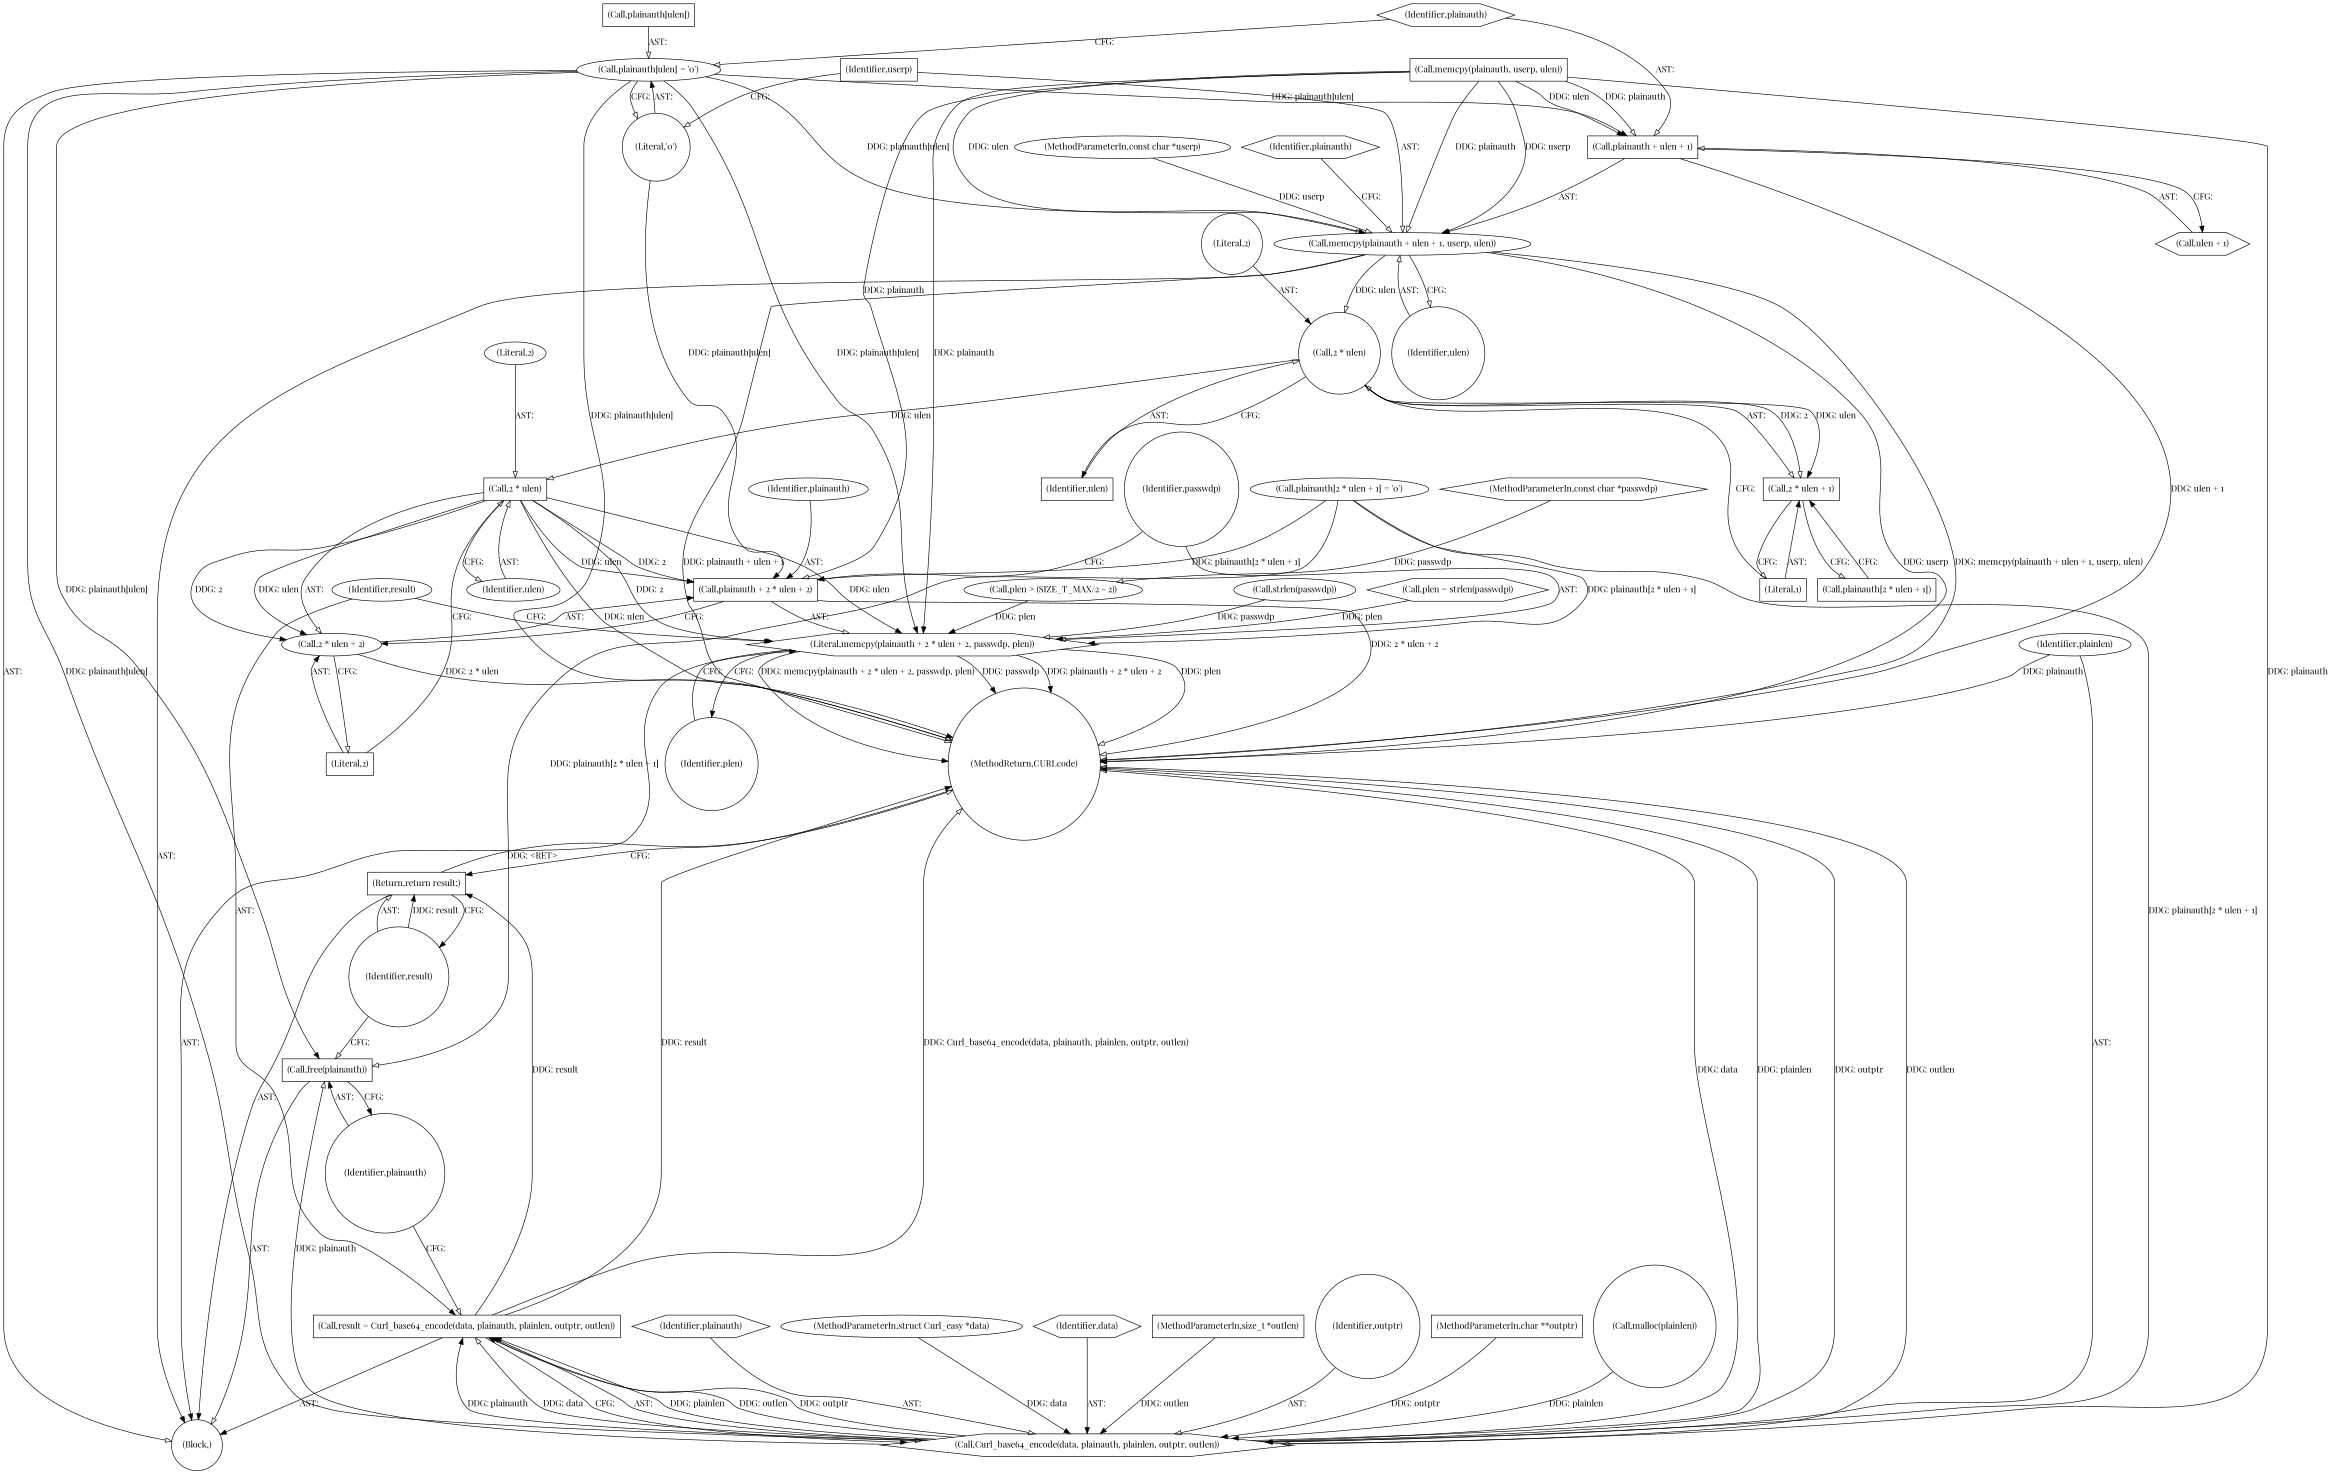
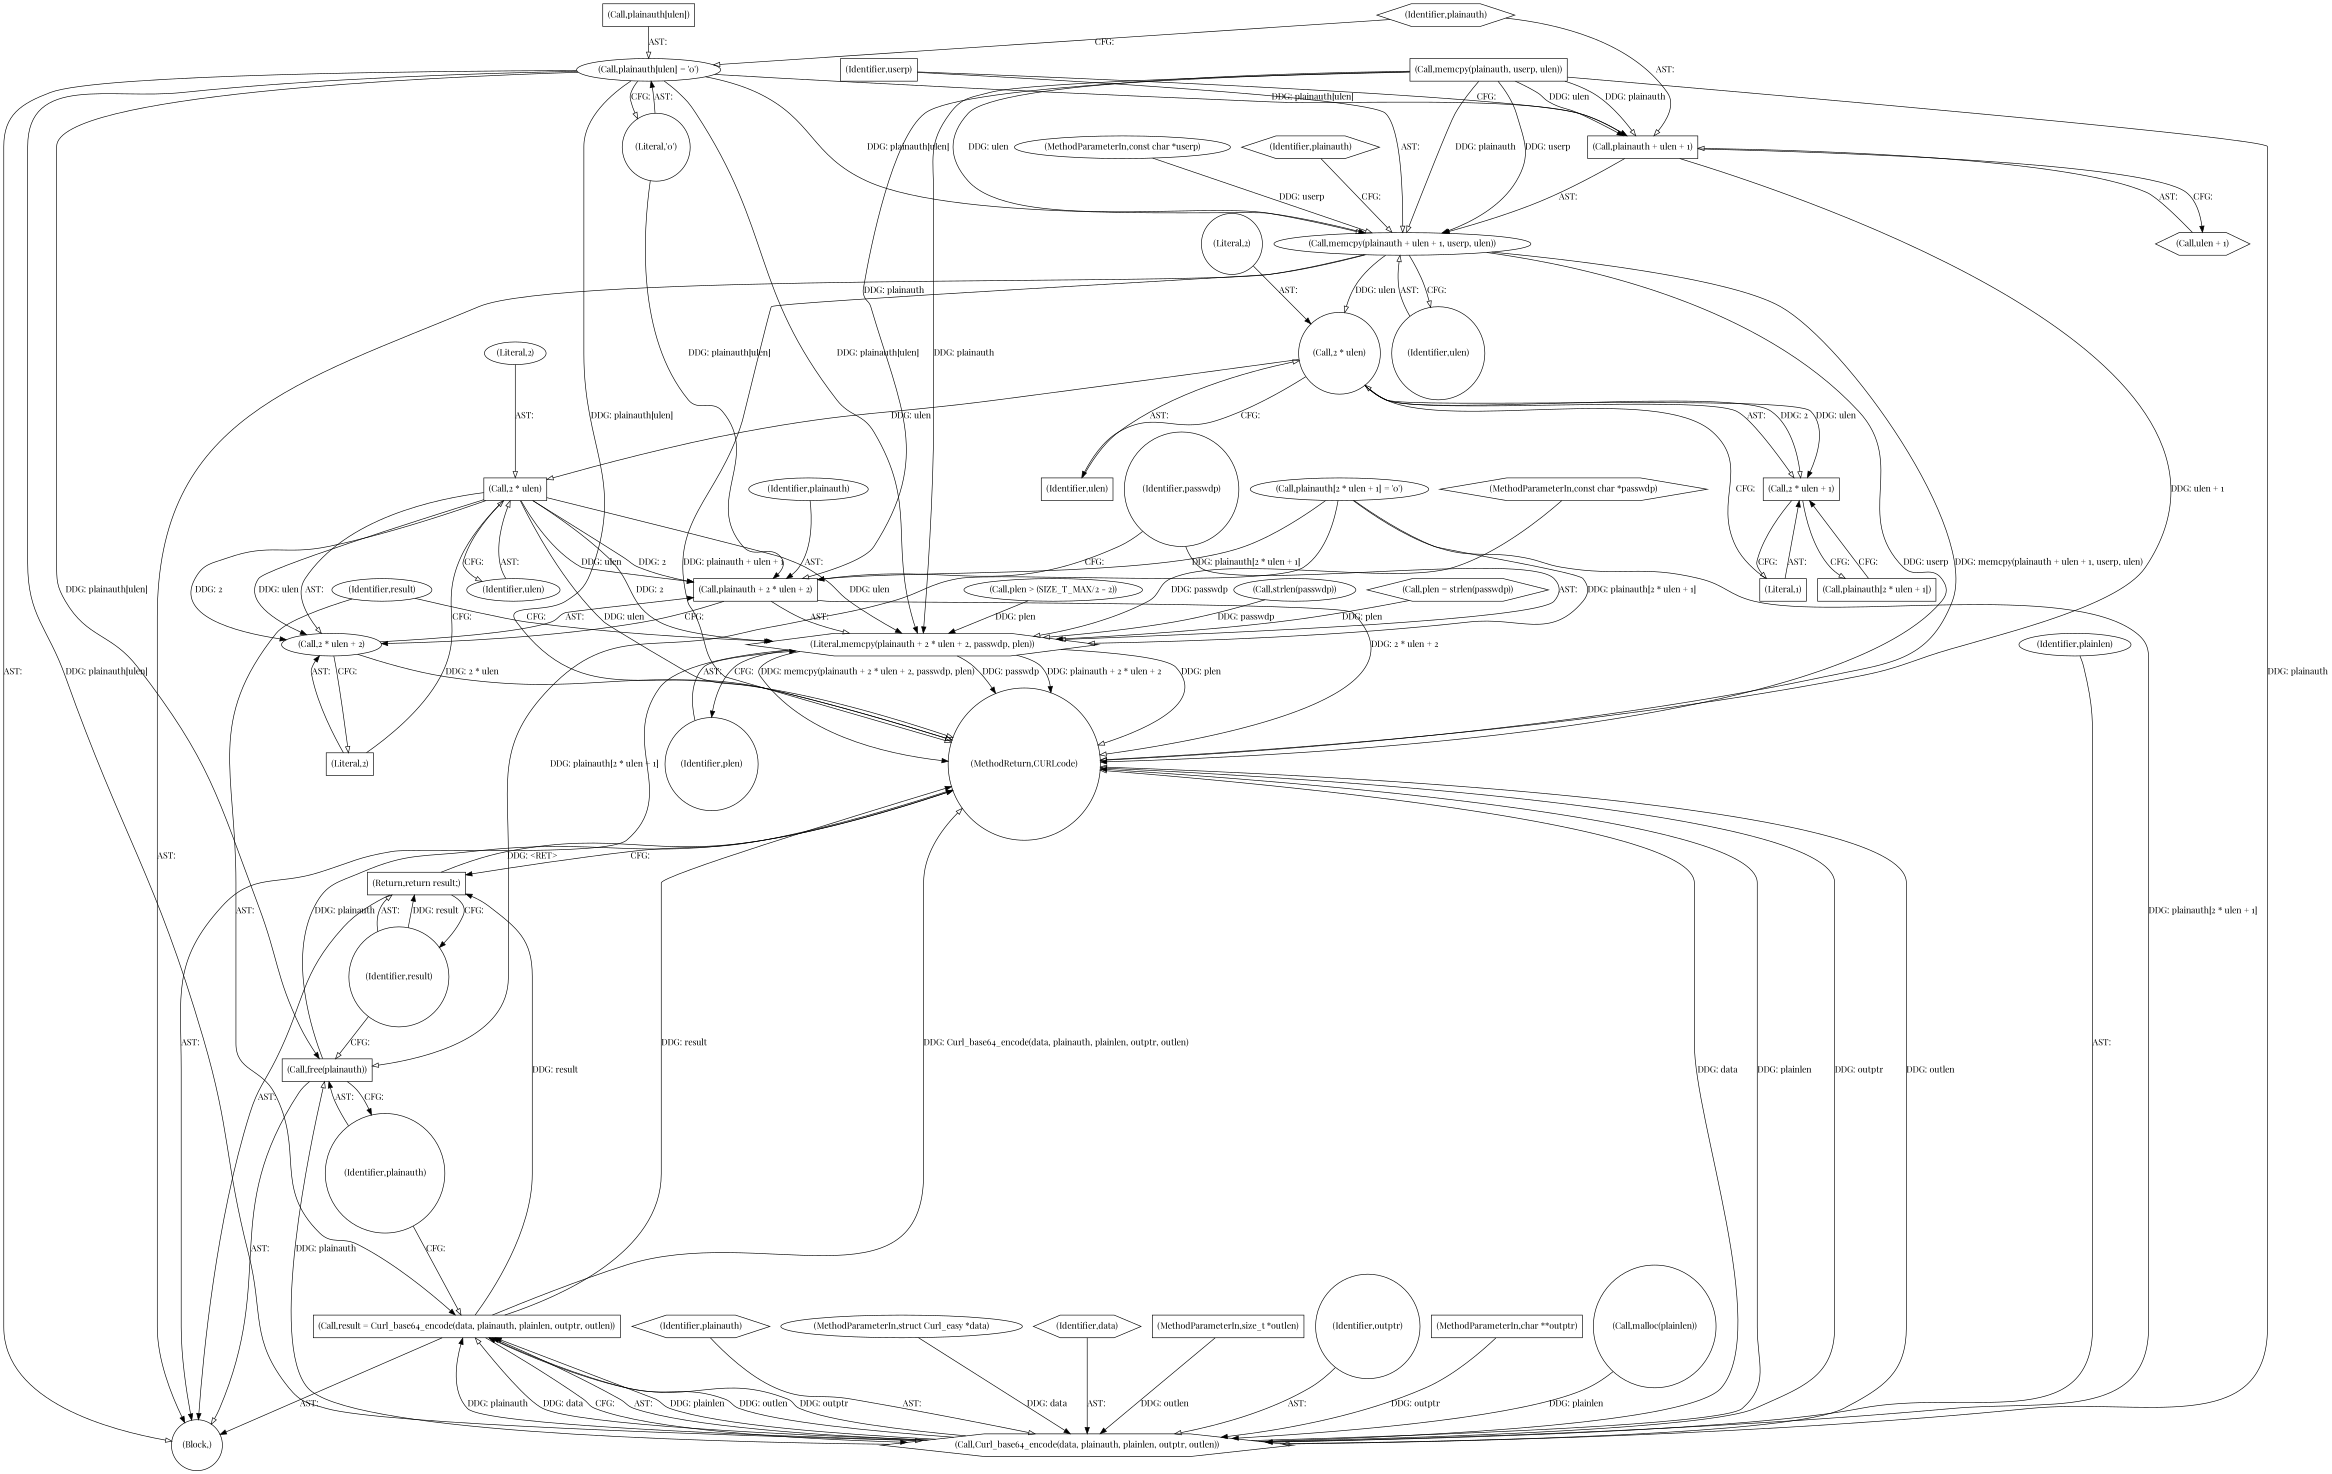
(762, 89) -> (1272, 88)
(1342, 568) -> (1275, 569)
(1477, 622) -> (1477, 622)
(714, 672) -> (714, 672)
(594, 683) -> (594, 683)
(1583, 737) -> (427, 855)
